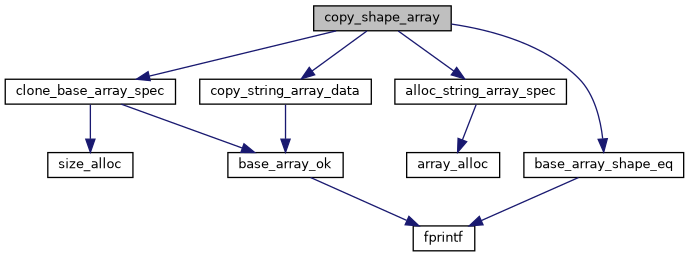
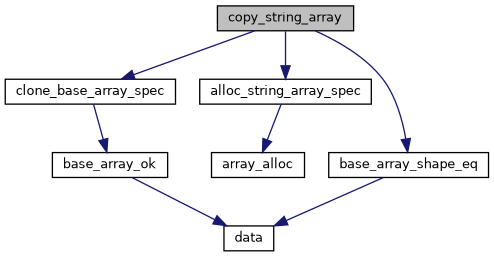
(382, 18) -> (286, 18)
(286, 92) -> none
(90, 165) -> none
(444, 238) -> (249, 238)
